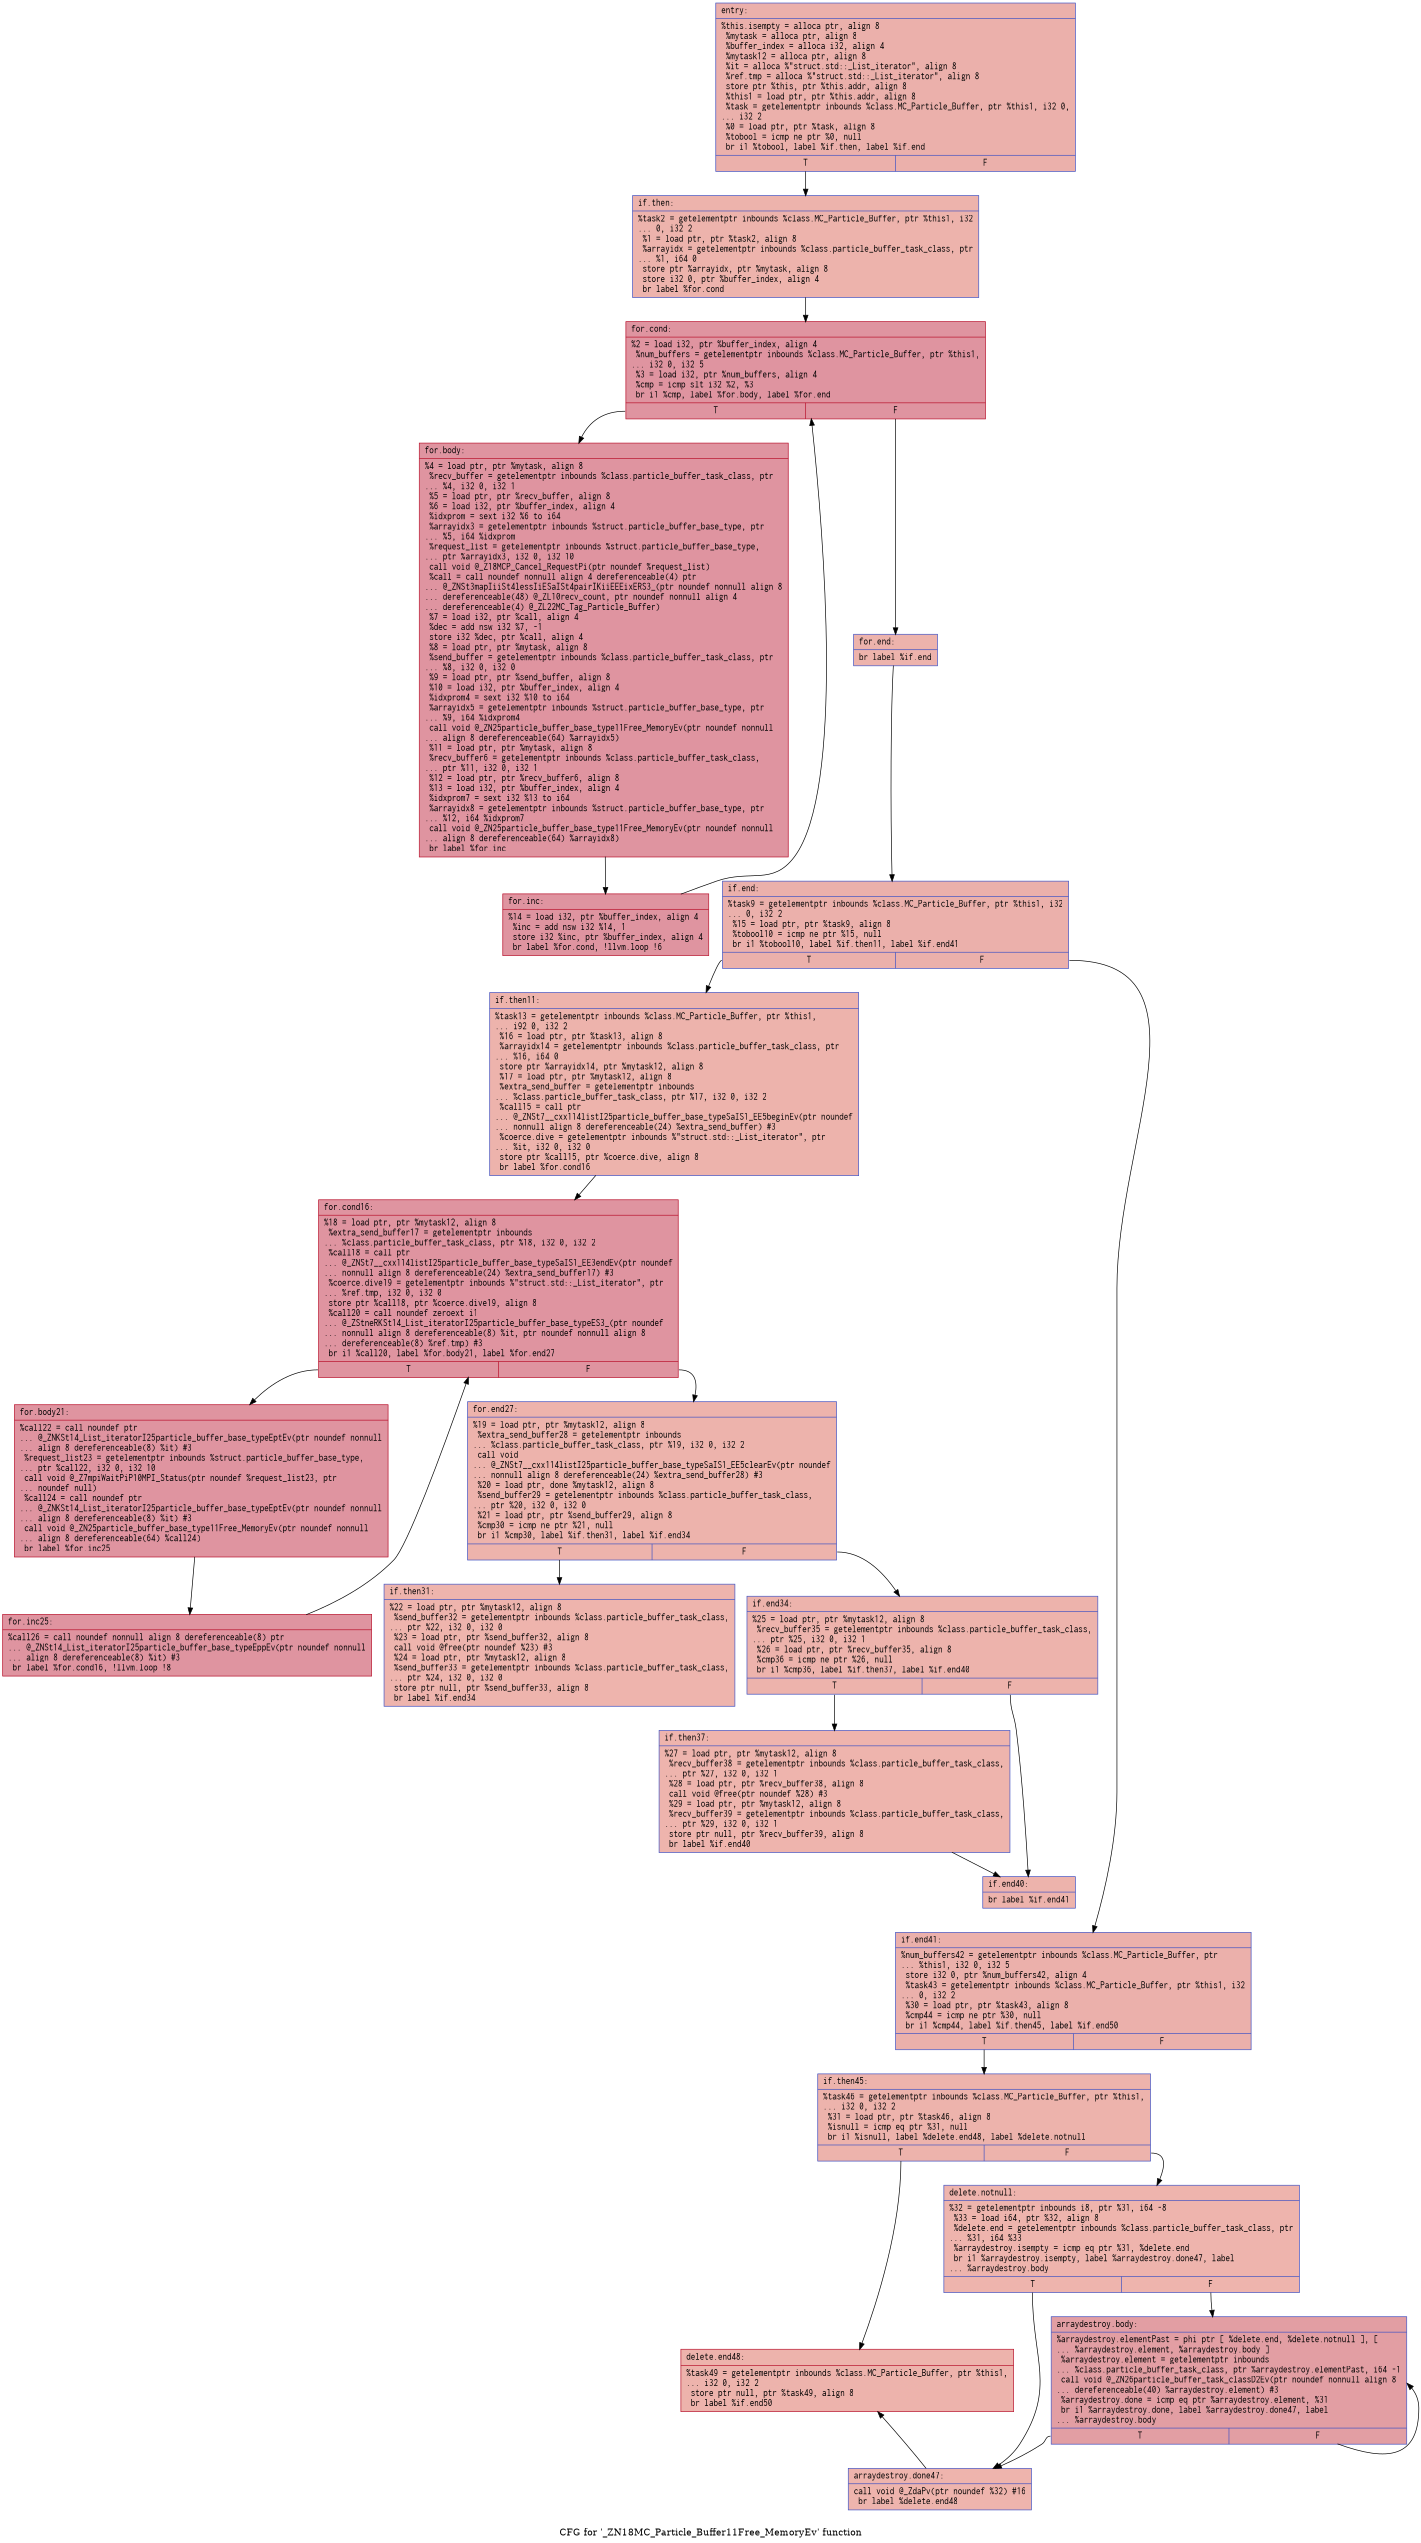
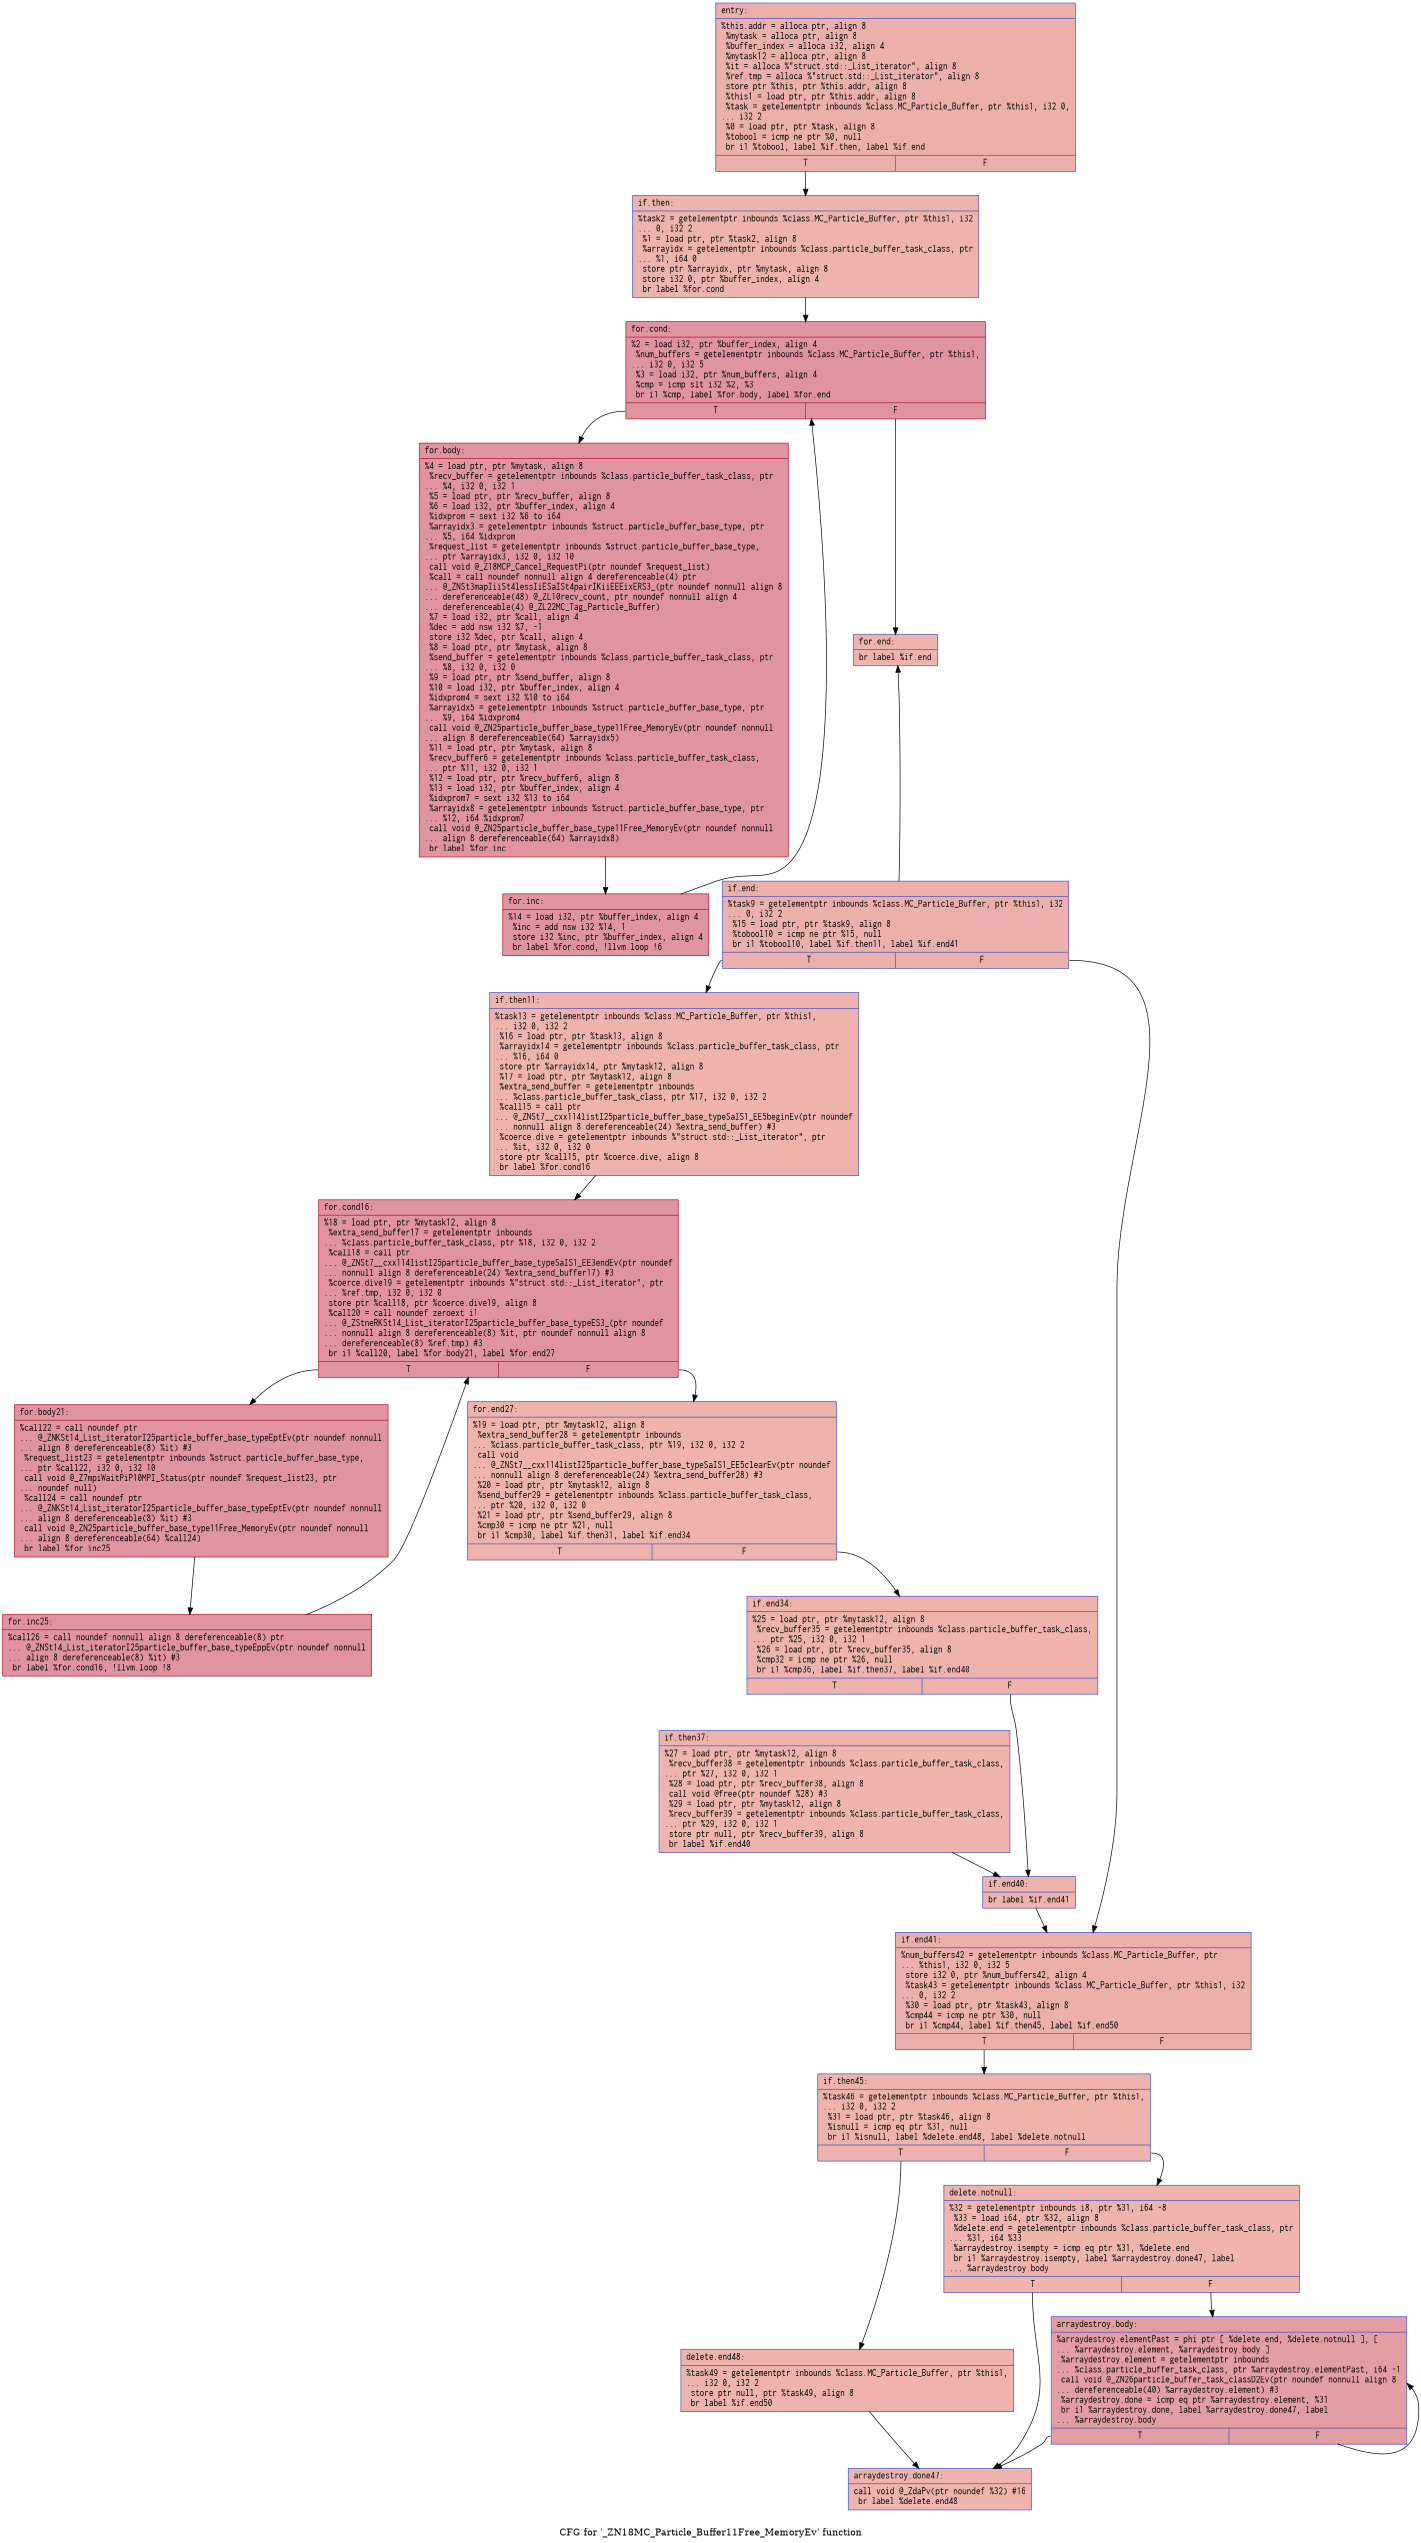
(801, 26) -> (794, 26)
(891, 770) -> (900, 777)
(532, 1026) -> (532, 1026)
(564, 1485) -> (561, 1485)
(559, 1645) -> none
(823, 1660) -> (823, 1660)
(835, 1709) -> none
none -> (1040, 1917)
(847, 2380) -> (847, 2380)
(904, 2442) -> (892, 2438)
